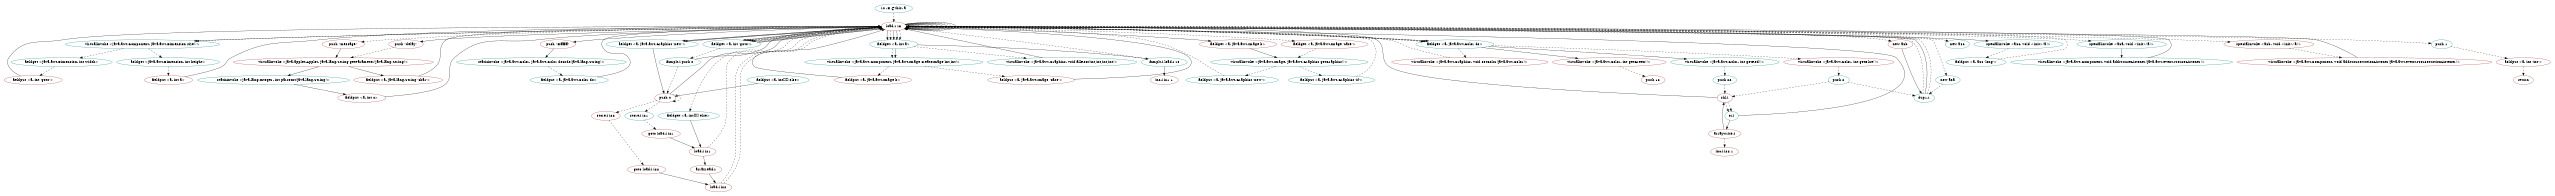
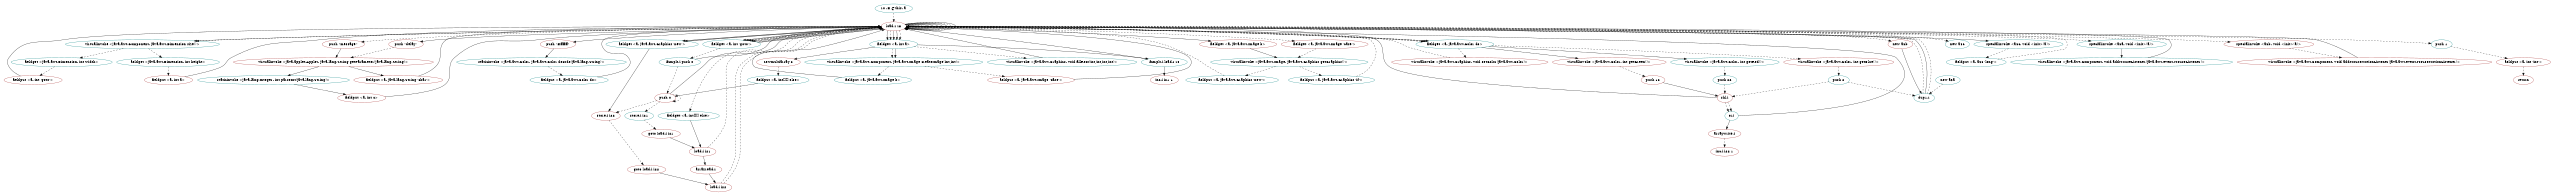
(1437, 30) -> none
(1028, 43) -> (1028, 43)
none -> (778, 62)
(658, 70) -> (630, 79)
(873, 80) -> (873, 80)
(1722, 117) -> (1689, 89)
